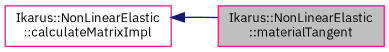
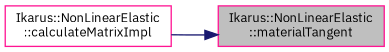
(201, 17) -> (188, 35)
